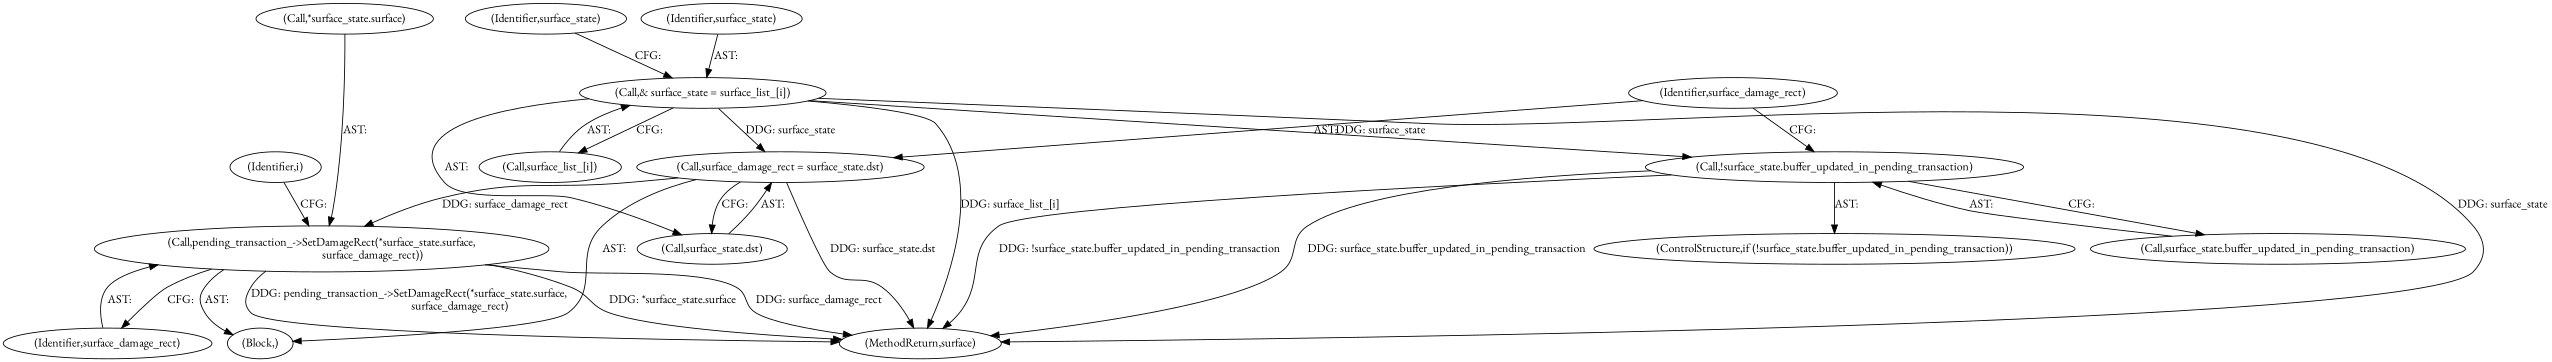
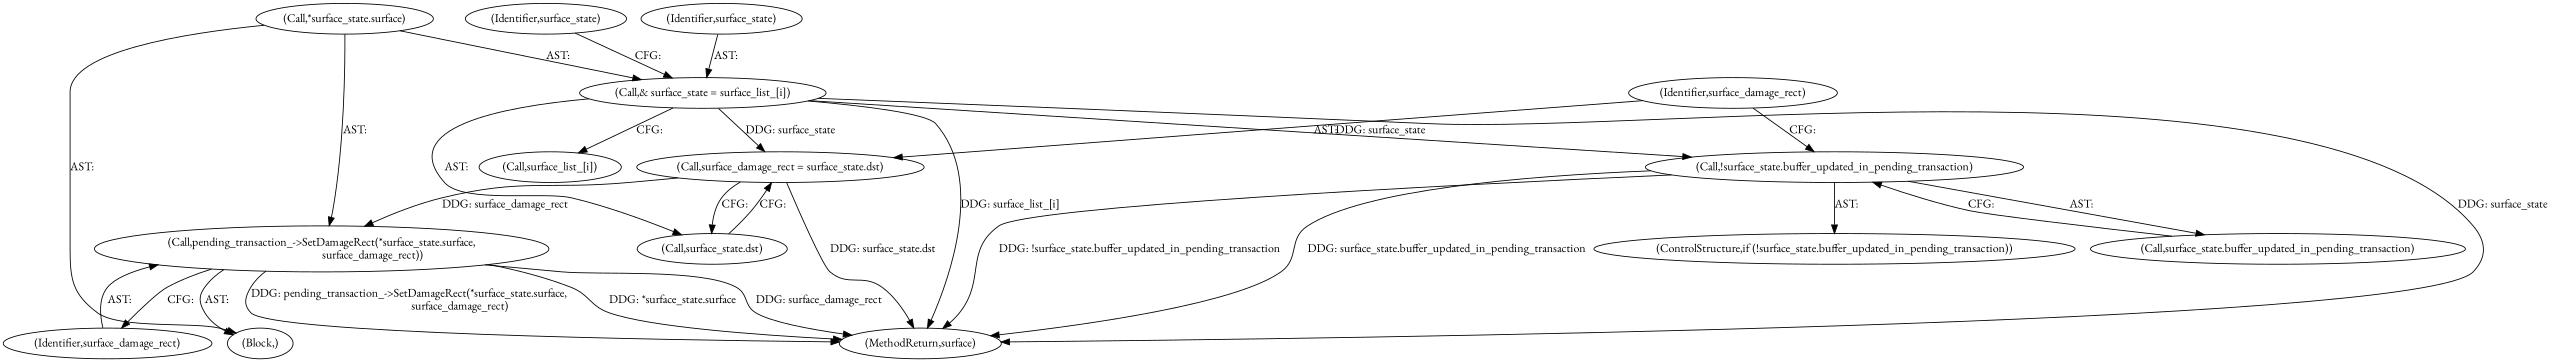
(586, 124) -> (516, 54)
(276, 167) -> none
(774, 204) -> (774, 204)
(1983, 204) -> (1983, 204)
(2083, 204) -> (2083, 204)
(536, 322) -> (70, 166)
